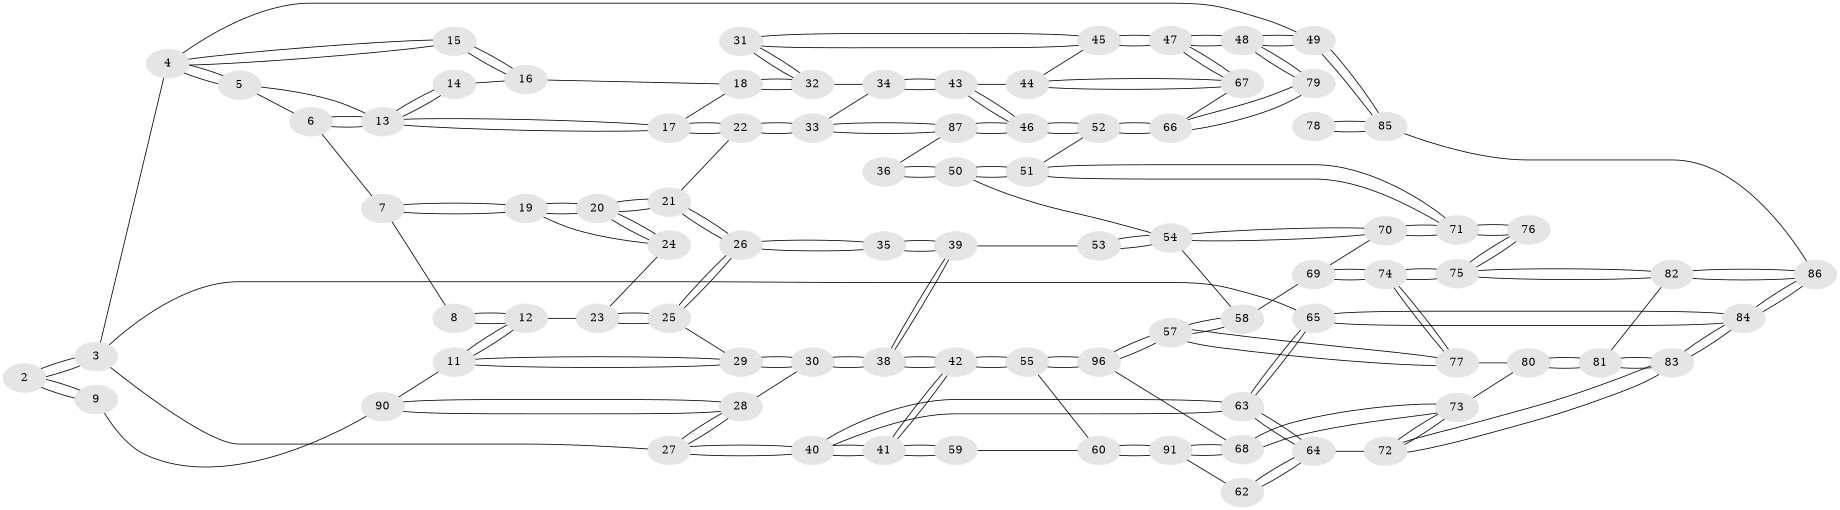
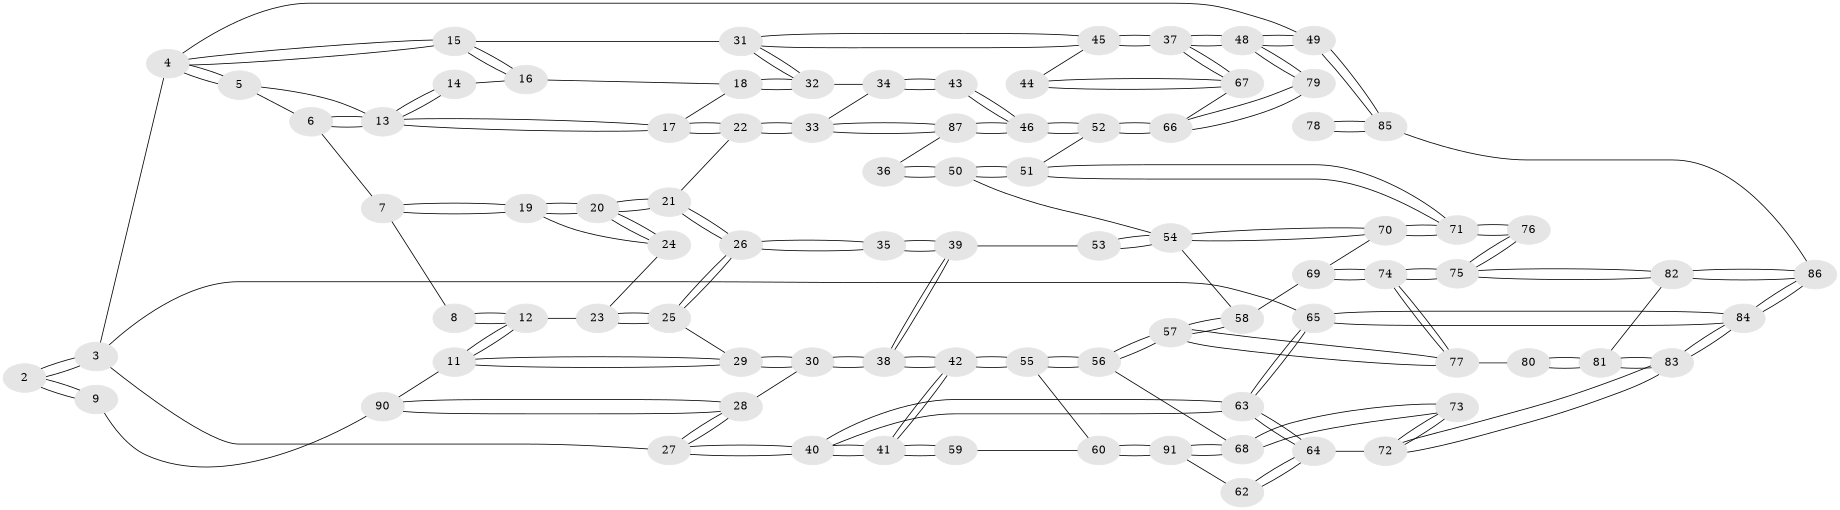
none -> (598, 41)
(1171, 41) -> (1171, 41)
(992, 84) -> none
(1099, 362) -> (1099, 362)
(1493, 385) -> none
